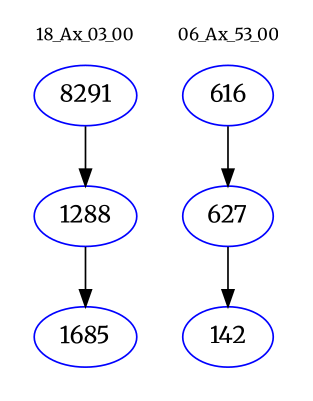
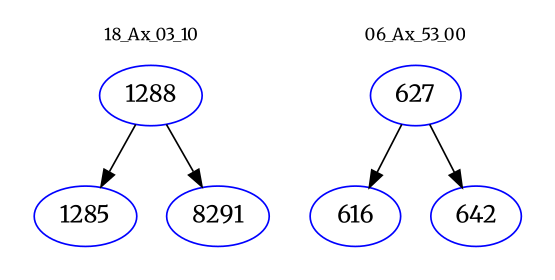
(85, 36) -> (152, 36)
(85, 148) -> (180, 148)
(228, 148) -> (389, 148)
(85, 337) -> (85, 216)
(228, 337) -> (476, 216)
